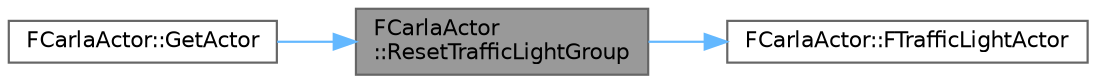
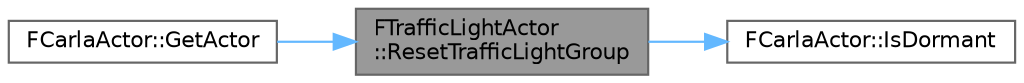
(502, 42) -> (502, 42)
(907, 42) -> (871, 42)
